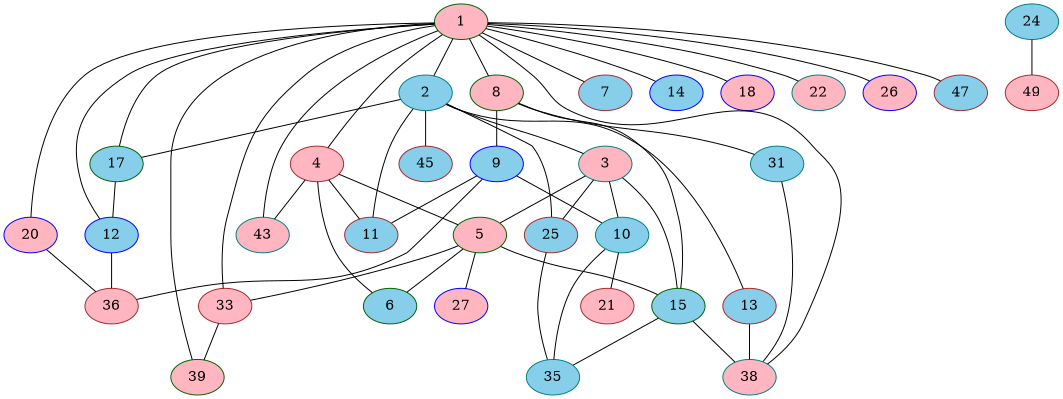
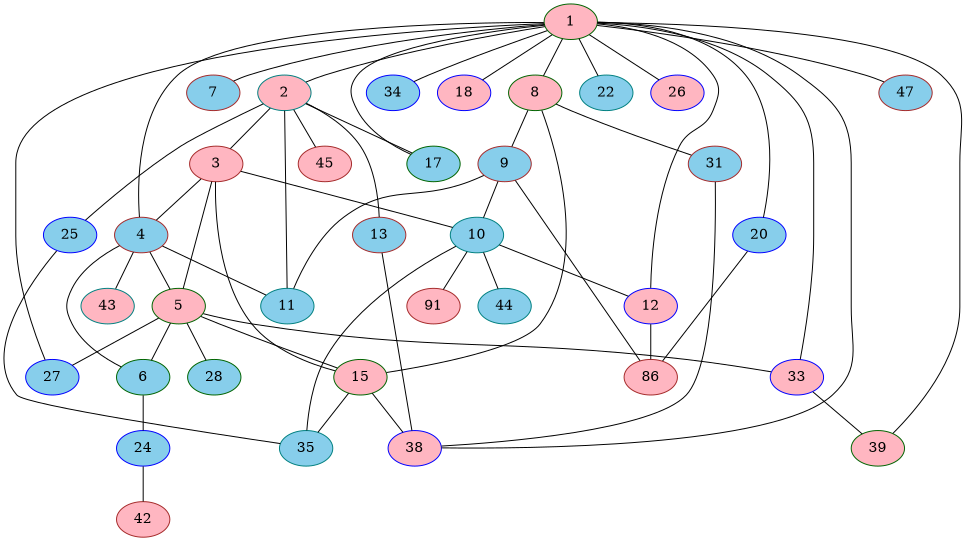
(1032, 22) -> (143, 448)
(426, 93) -> (284, 93)
(676, 93) -> (393, 93)
(819, 93) -> (606, 93)
(1032, 93) -> (143, 519)
(321, 99) -> (163, 70)
(317, 164) -> (141, 235)
(426, 164) -> (325, 164)
(497, 164) -> (505, 164)
(605, 164) -> (216, 164)
(777, 164) -> (715, 164)
(578, 199) -> (179, 199)
(114, 200) -> (570, 273)
(31, 235) -> (759, 235)
(112, 235) -> (651, 306)
(371, 235) -> (287, 306)
(551, 235) -> (70, 235)
(112, 306) -> (651, 377)
(225, 306) -> (797, 377)
(461, 306) -> (52, 377)
none -> (505, 306)
(607, 306) -> (434, 306)
(678, 306) -> (360, 377)
none -> (214, 377)
(750, 377) -> (415, 448)
none -> (143, 413)
